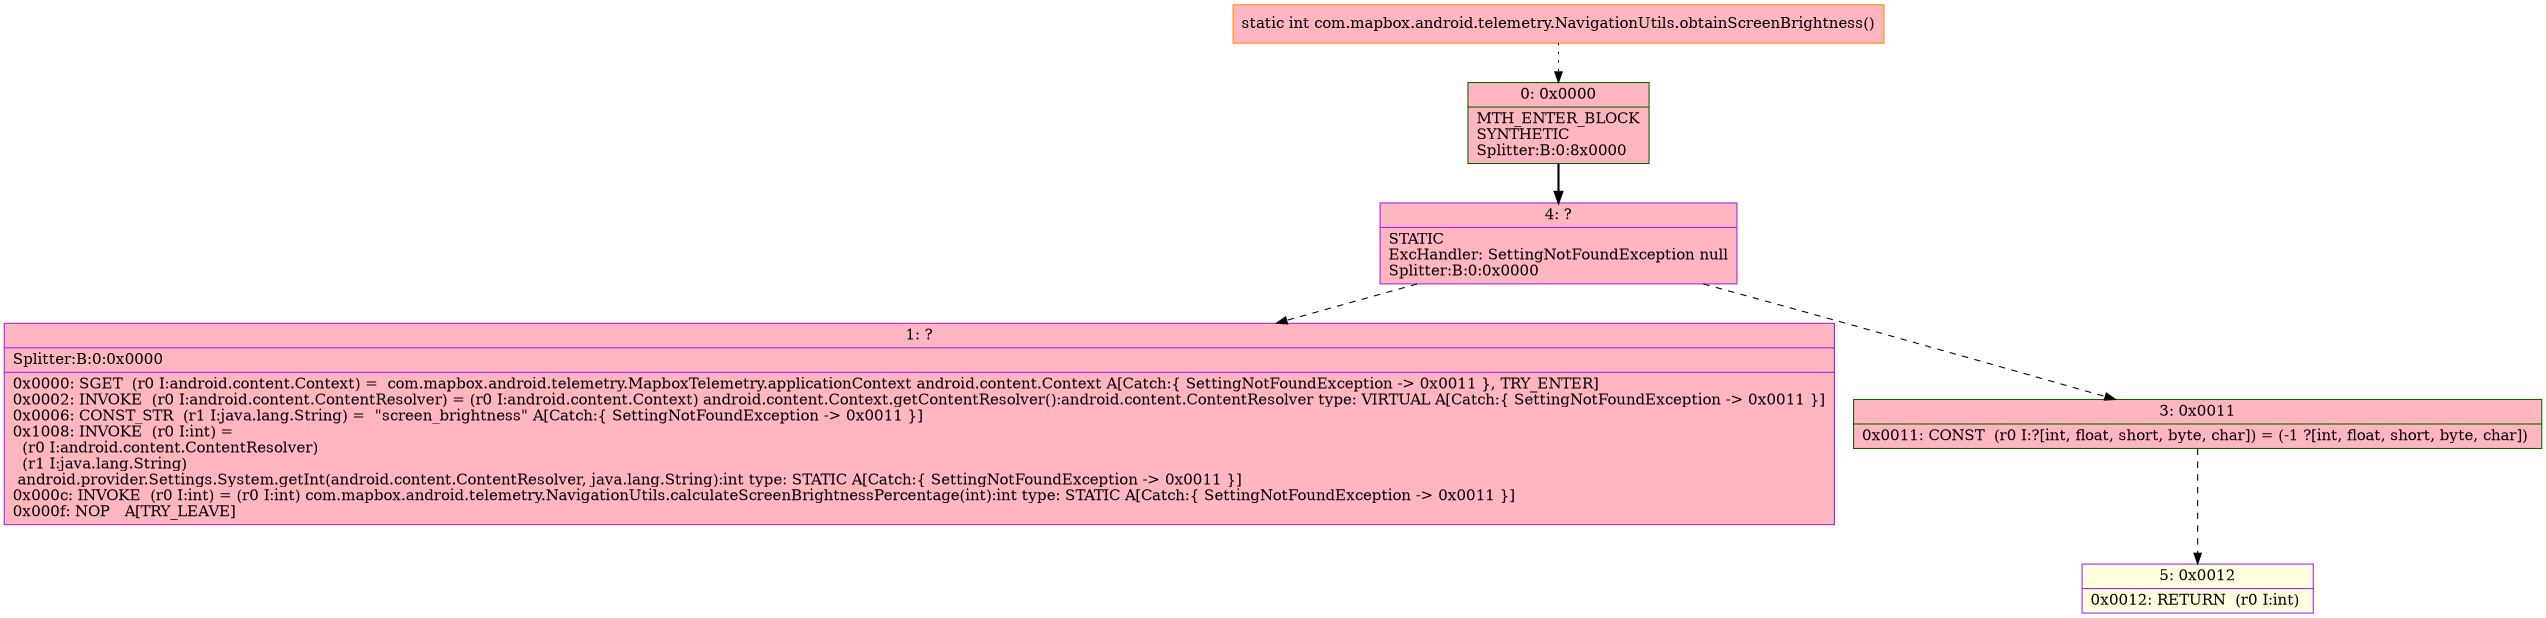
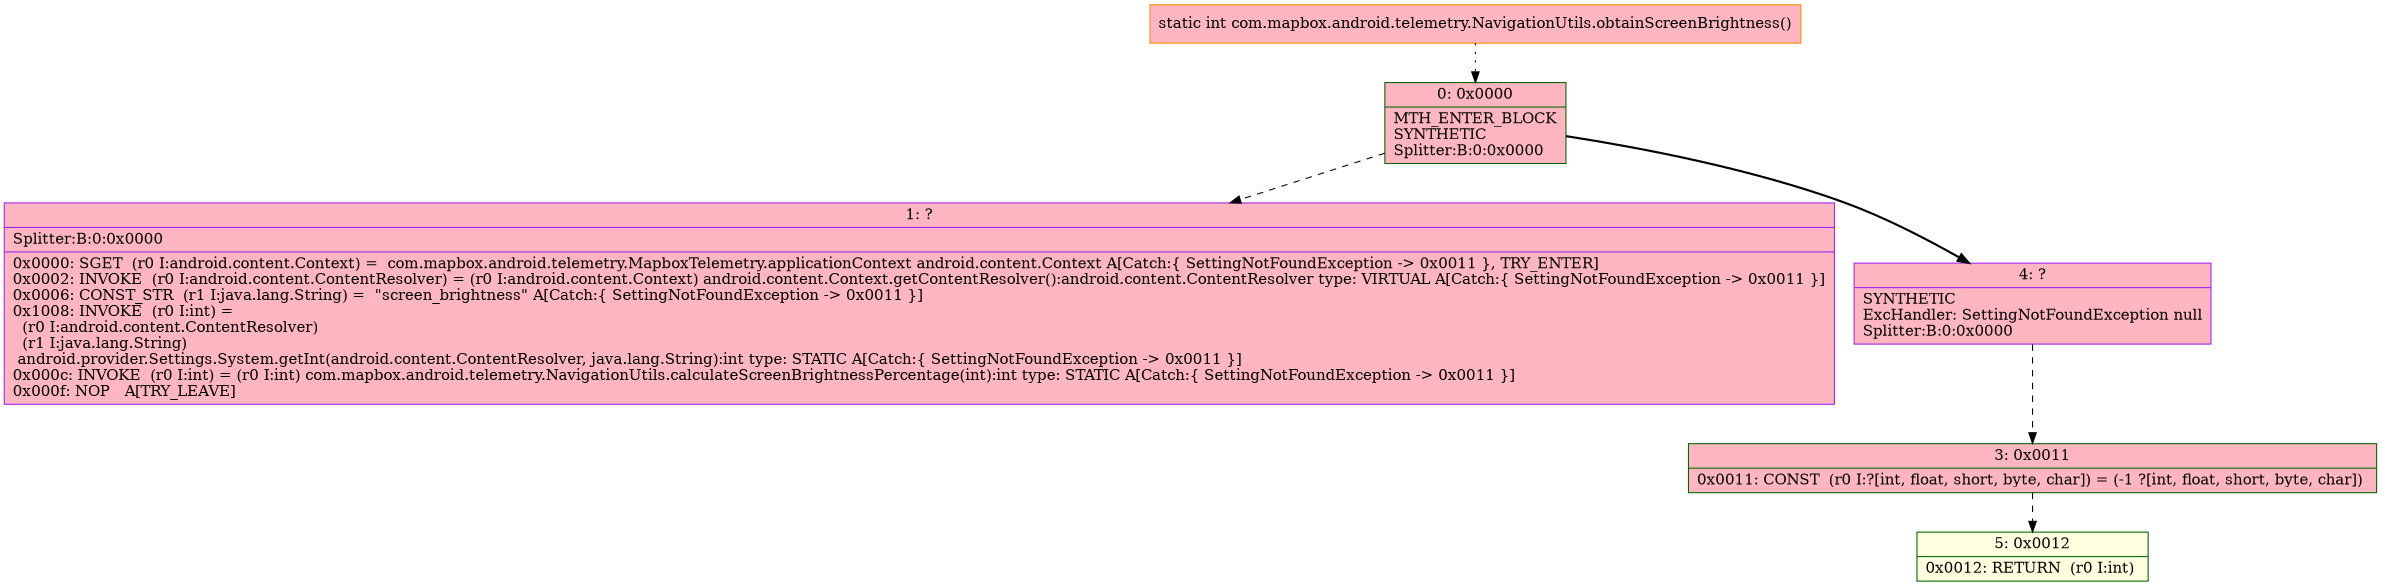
(1552, 151) -> (1469, 151)
(1416, 239) -> (1910, 299)
(1352, 302) -> (1313, 176)
(2198, 589) -> (2033, 557)
